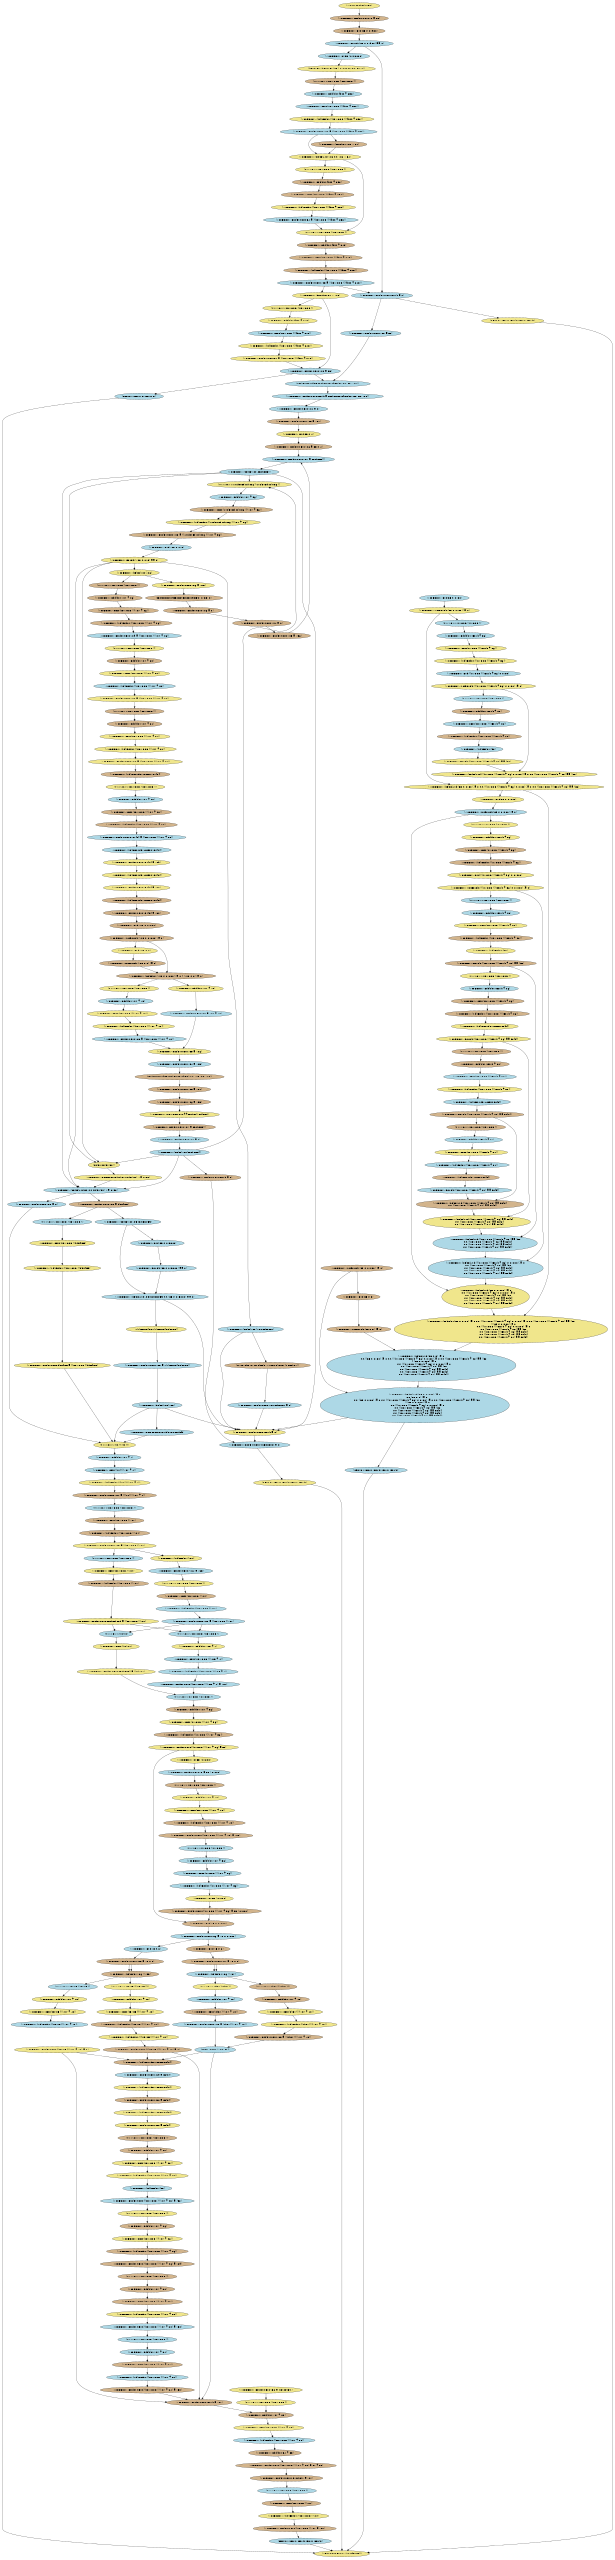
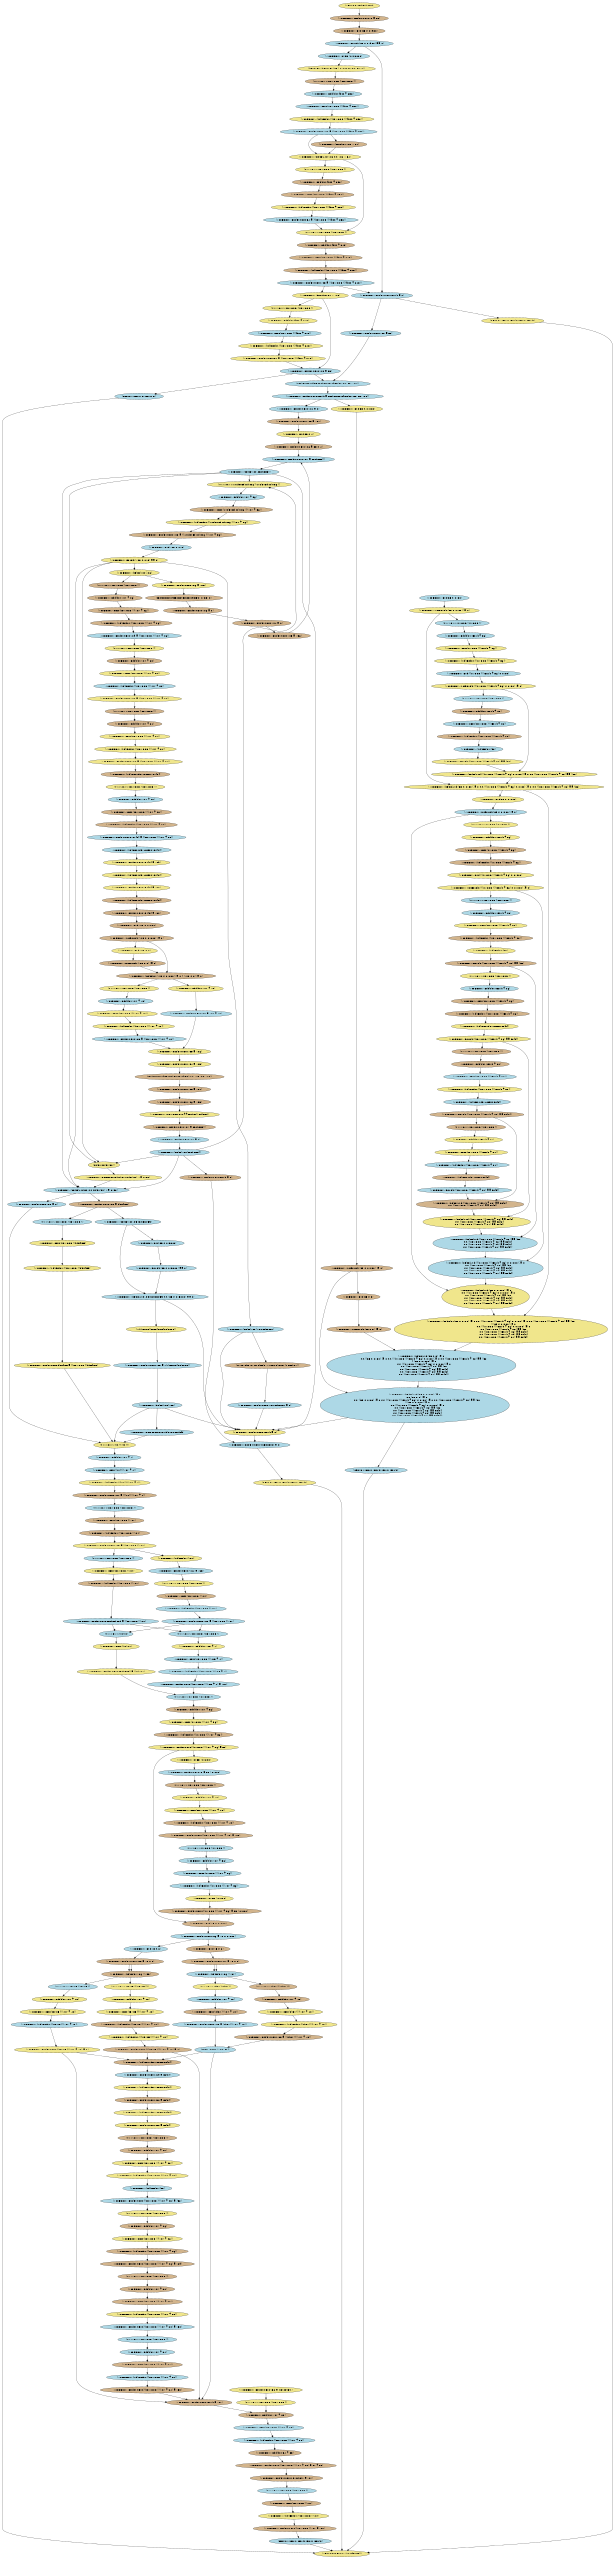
(359, 6) -> (359, 6)
none -> (357, 409)
(180, 1064) -> (180, 1064)
(474, 1140) -> (474, 1140)
(156, 1329) -> (156, 1329)
(111, 1621) -> (111, 1621)
none -> (53, 2036)
(269, 2428) -> (269, 2428)
